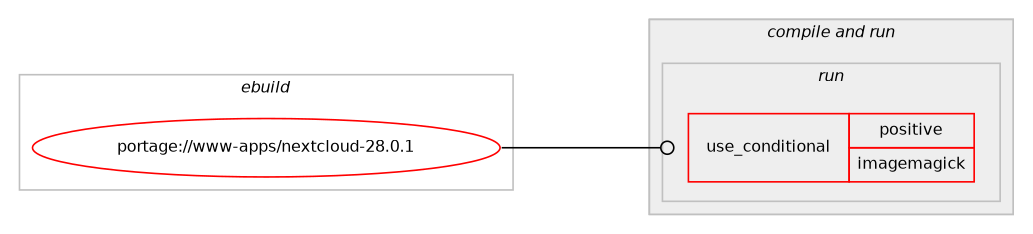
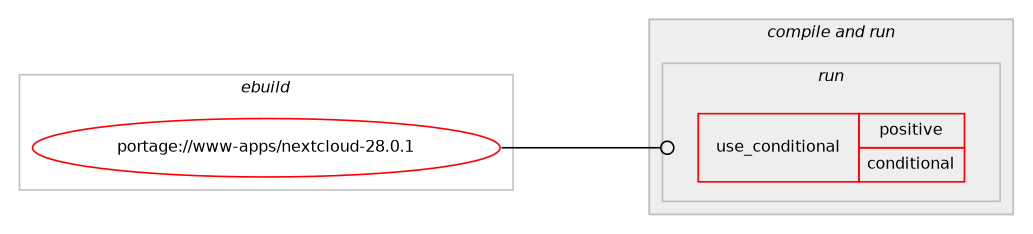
(912, 164) -> (912, 164)
